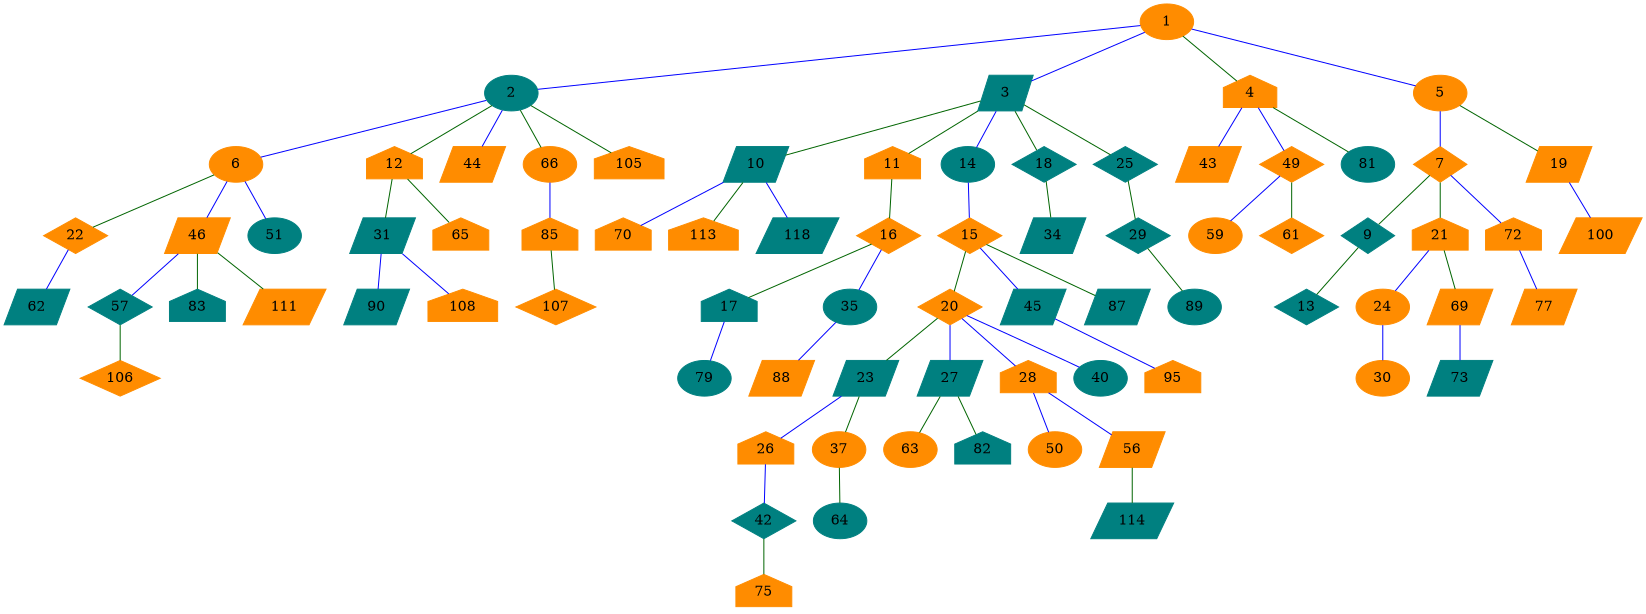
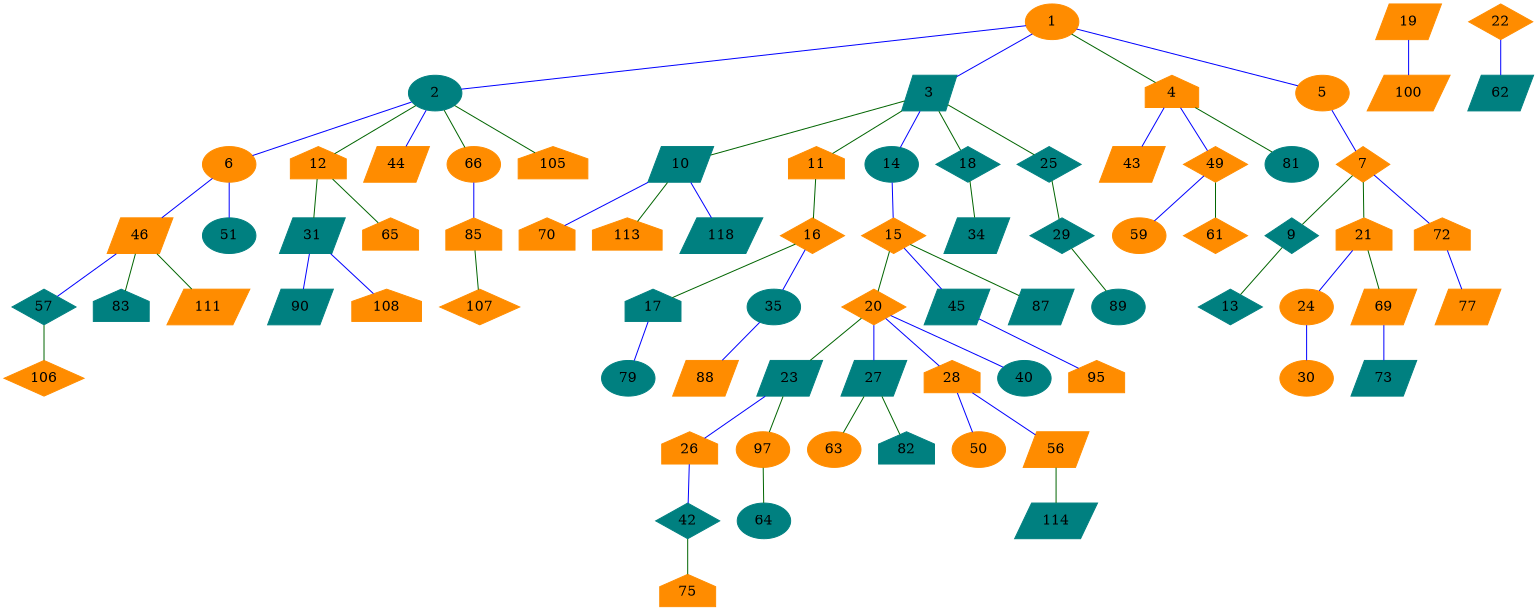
(1499, 128) -> none
(153, 201) -> none
(839, 450) -> (763, 450)
